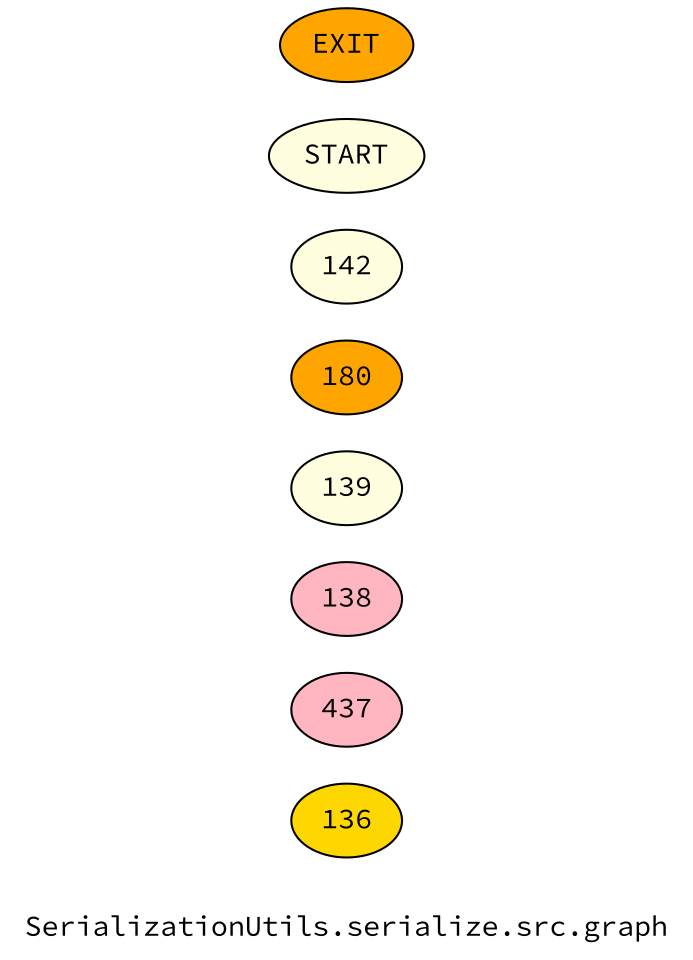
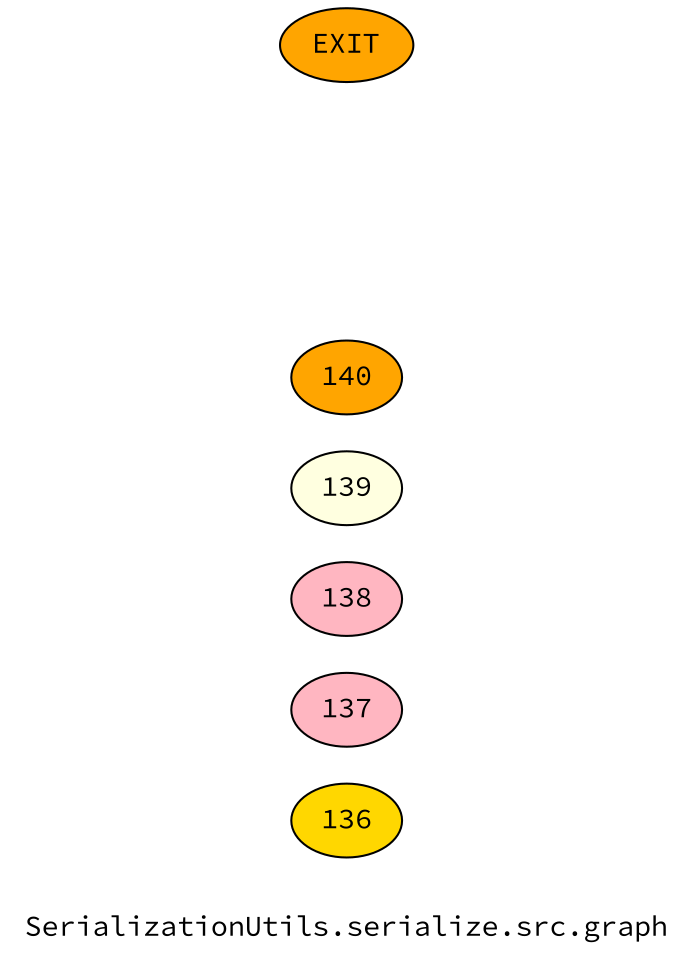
(347, 156) -> none
(347, 267) -> none
(347, 377) -> (347, 377)
(347, 710) -> (347, 710)
